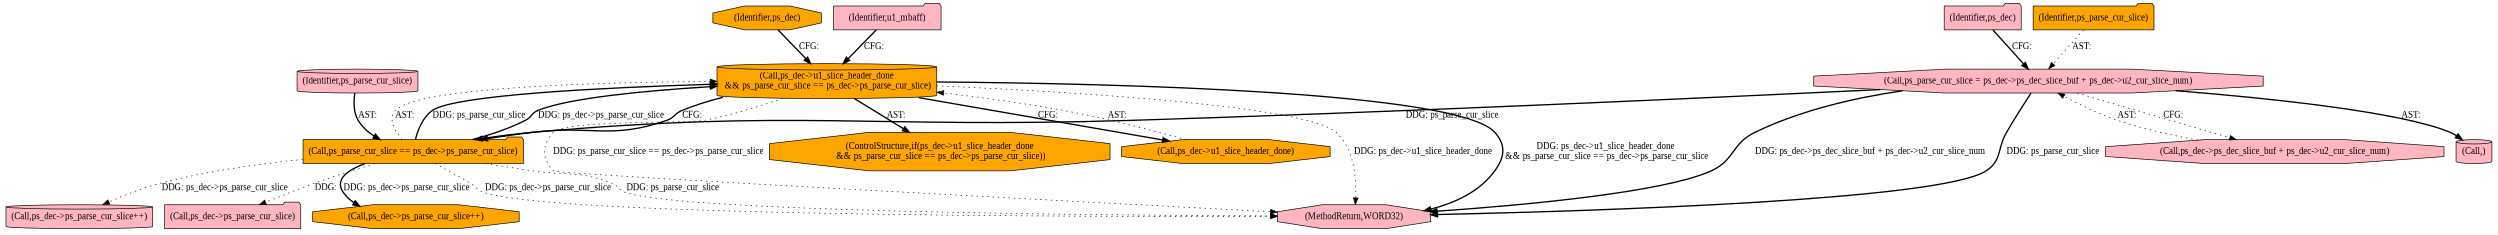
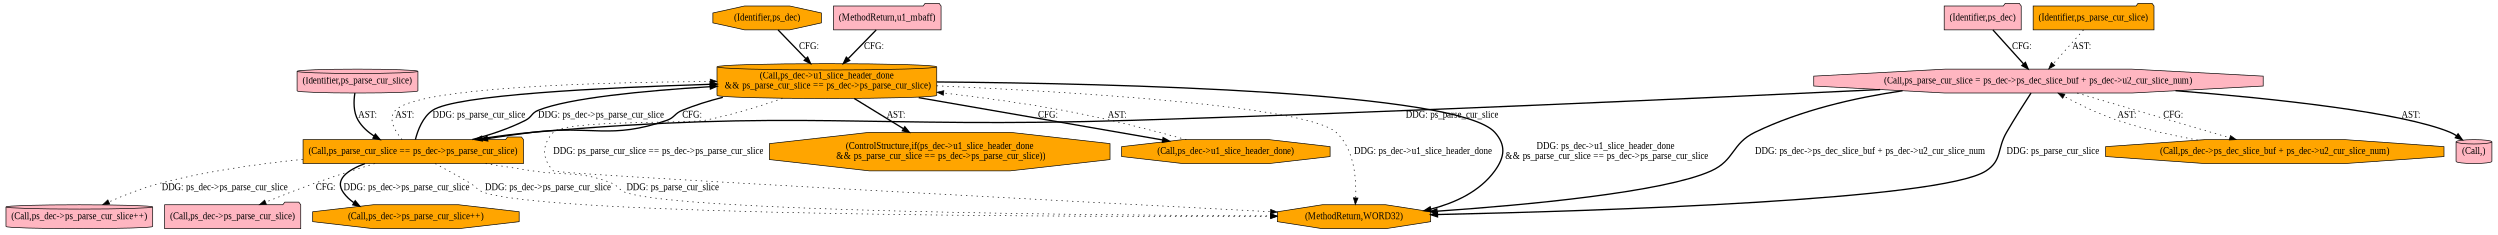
(887, 18) -> (887, 18)
(2275, 152) -> (2275, 152)
(327, 188) -> (327, 188)
(1354, 217) -> (1354, 217)
